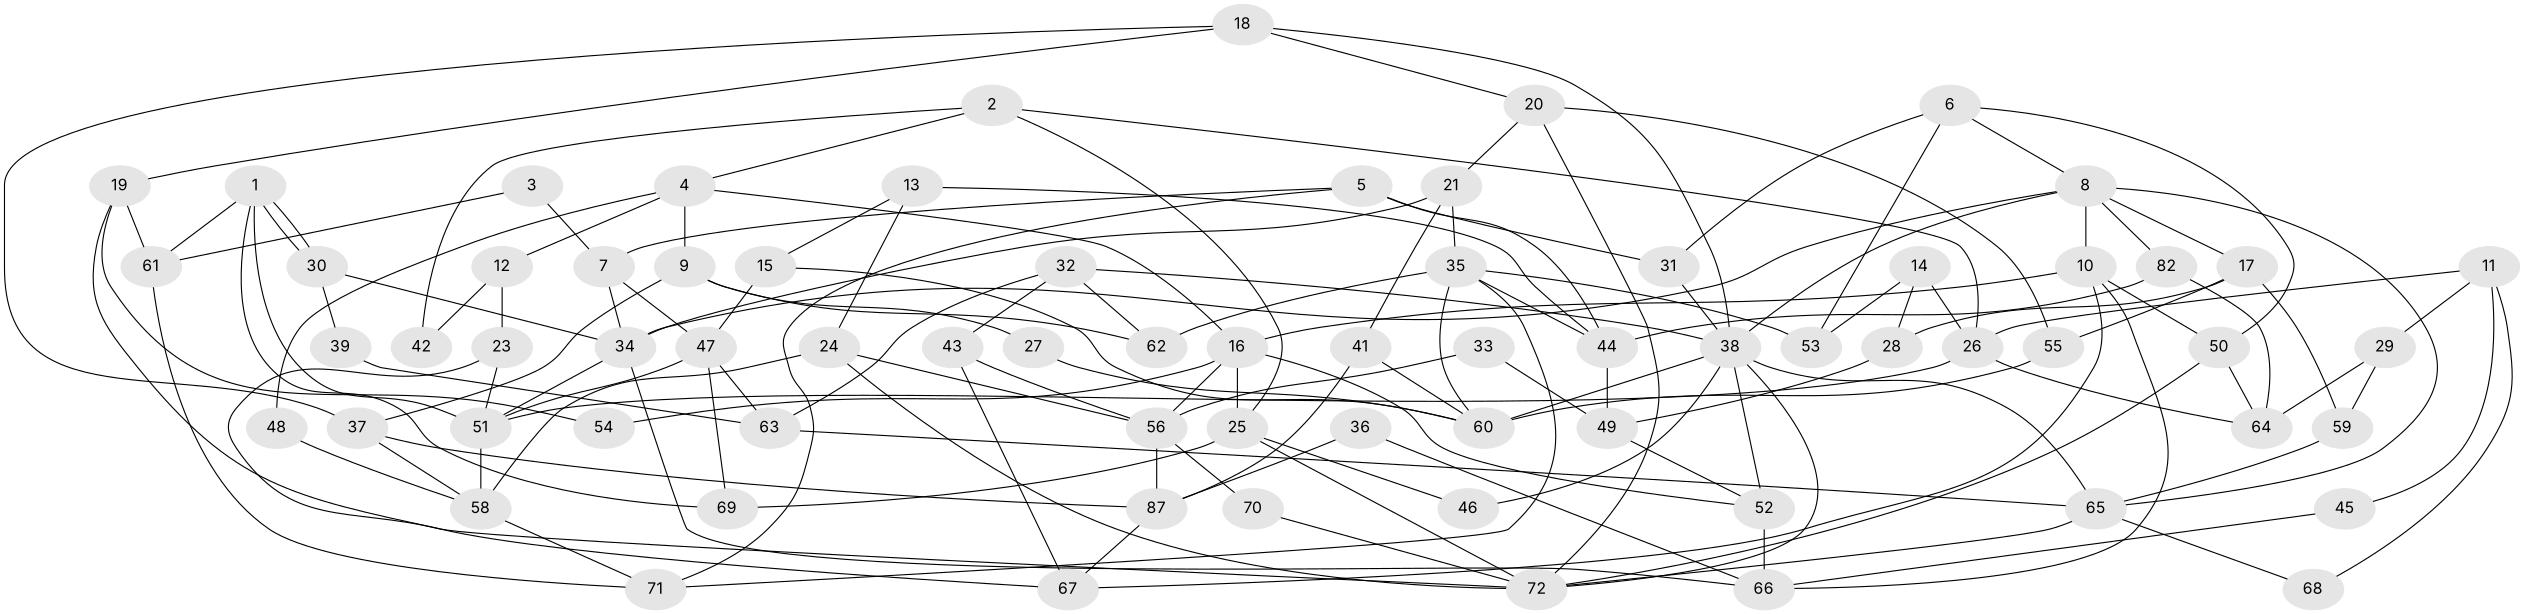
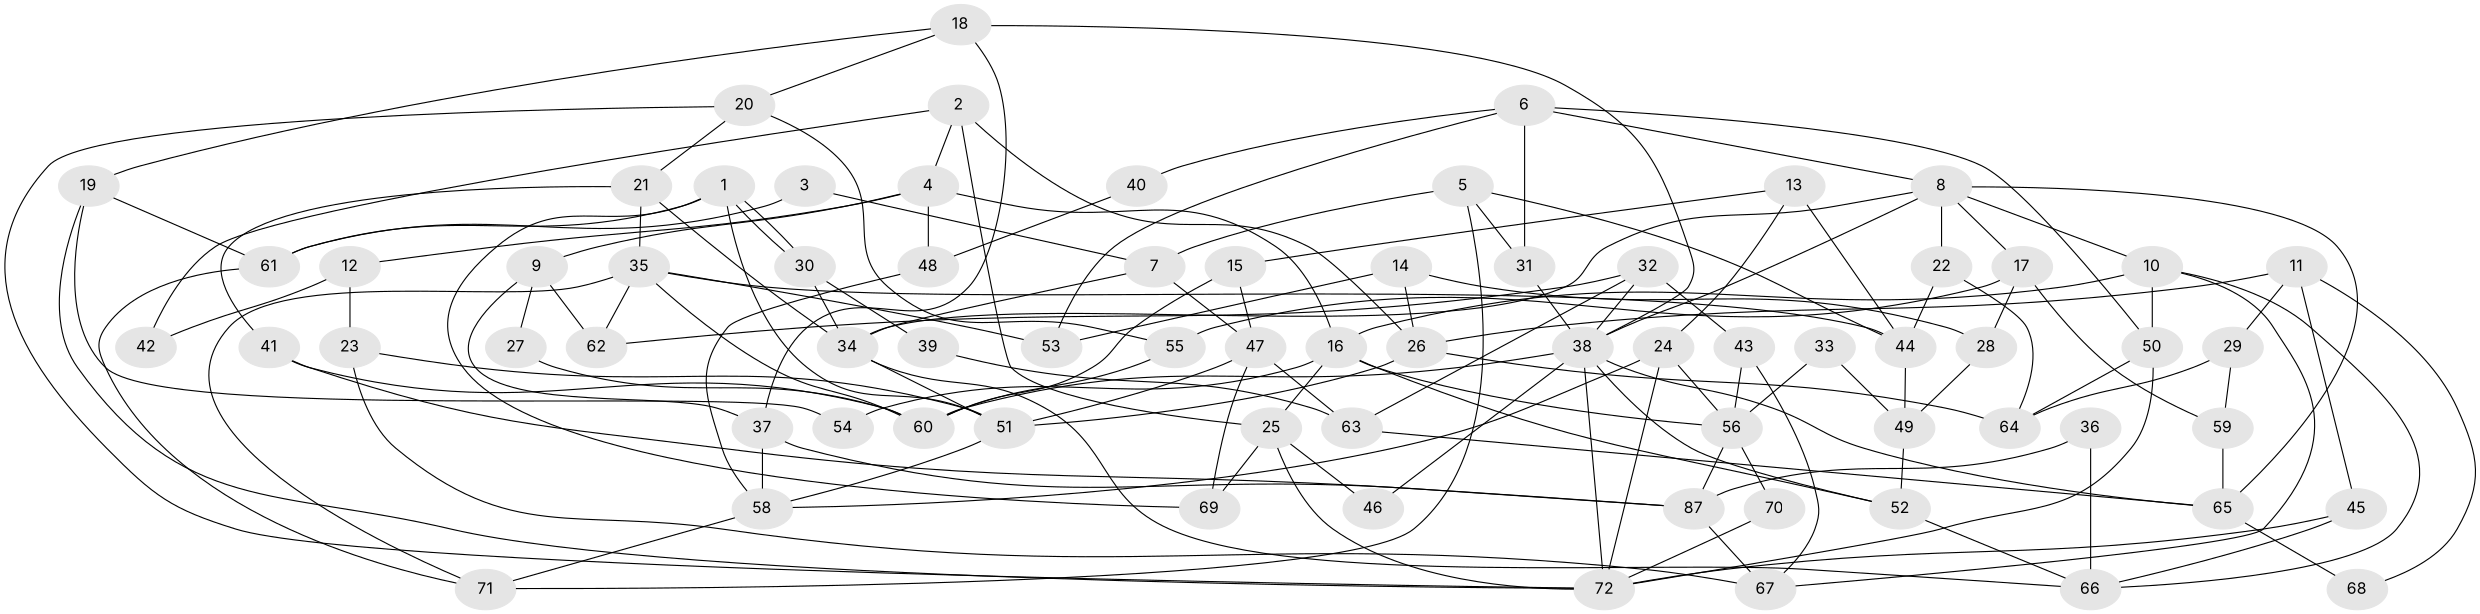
none -> (1137, 186)
(2167, 267) -> (1942, 267)
(1820, 559) -> (1981, 552)
